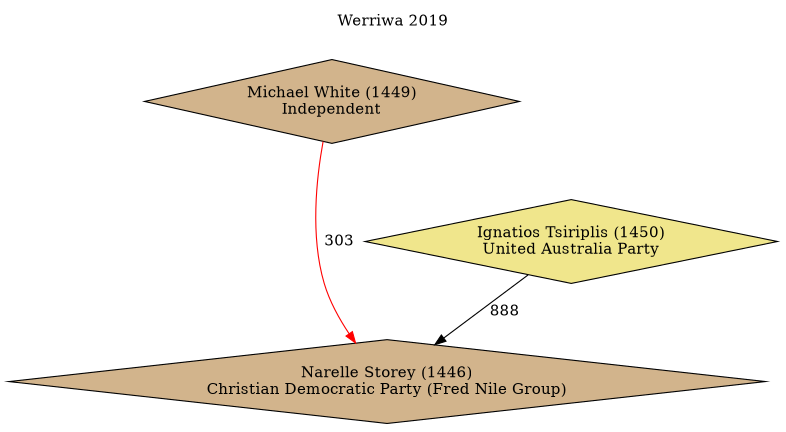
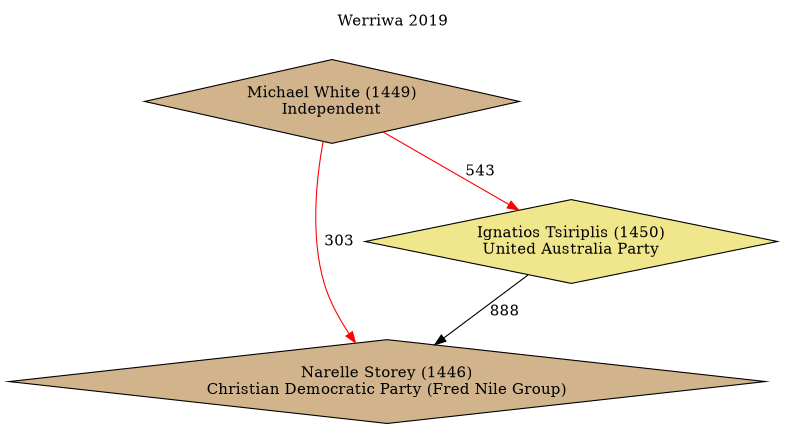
none -> (446, 168)
